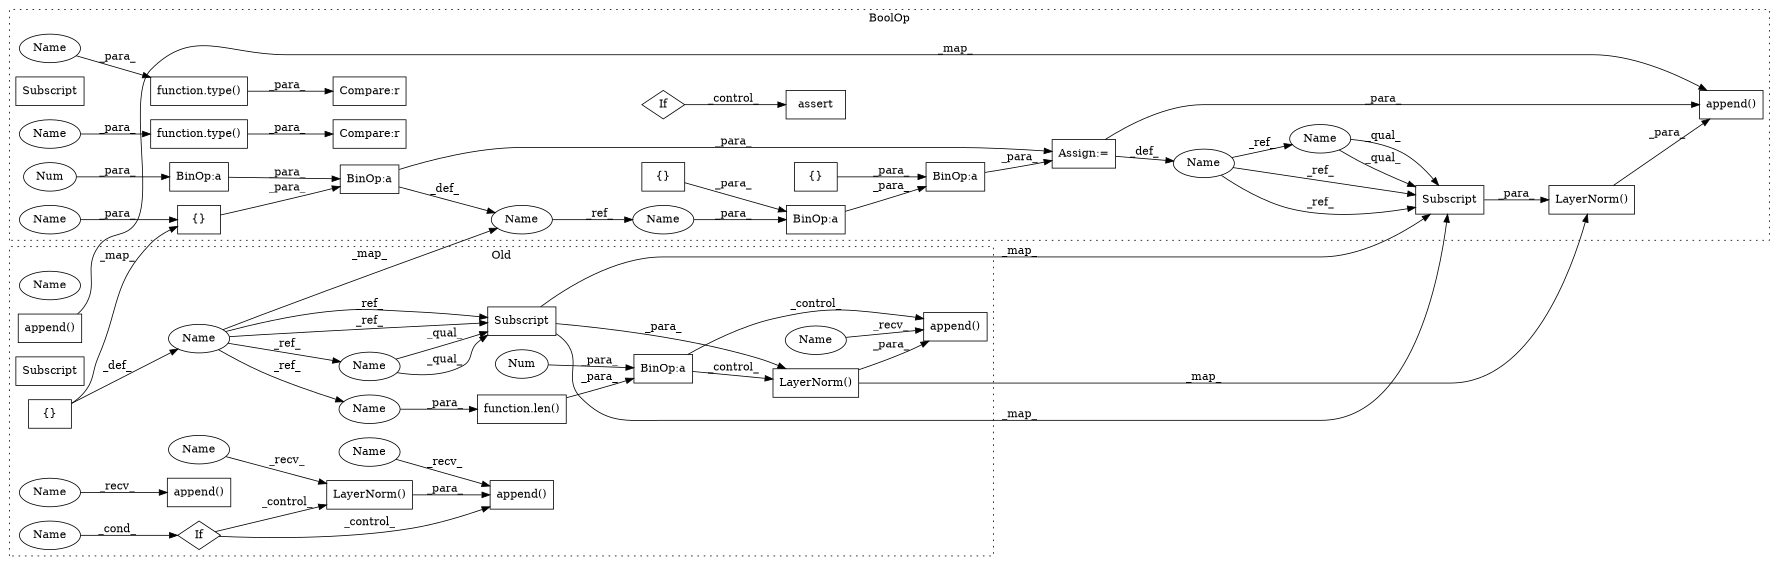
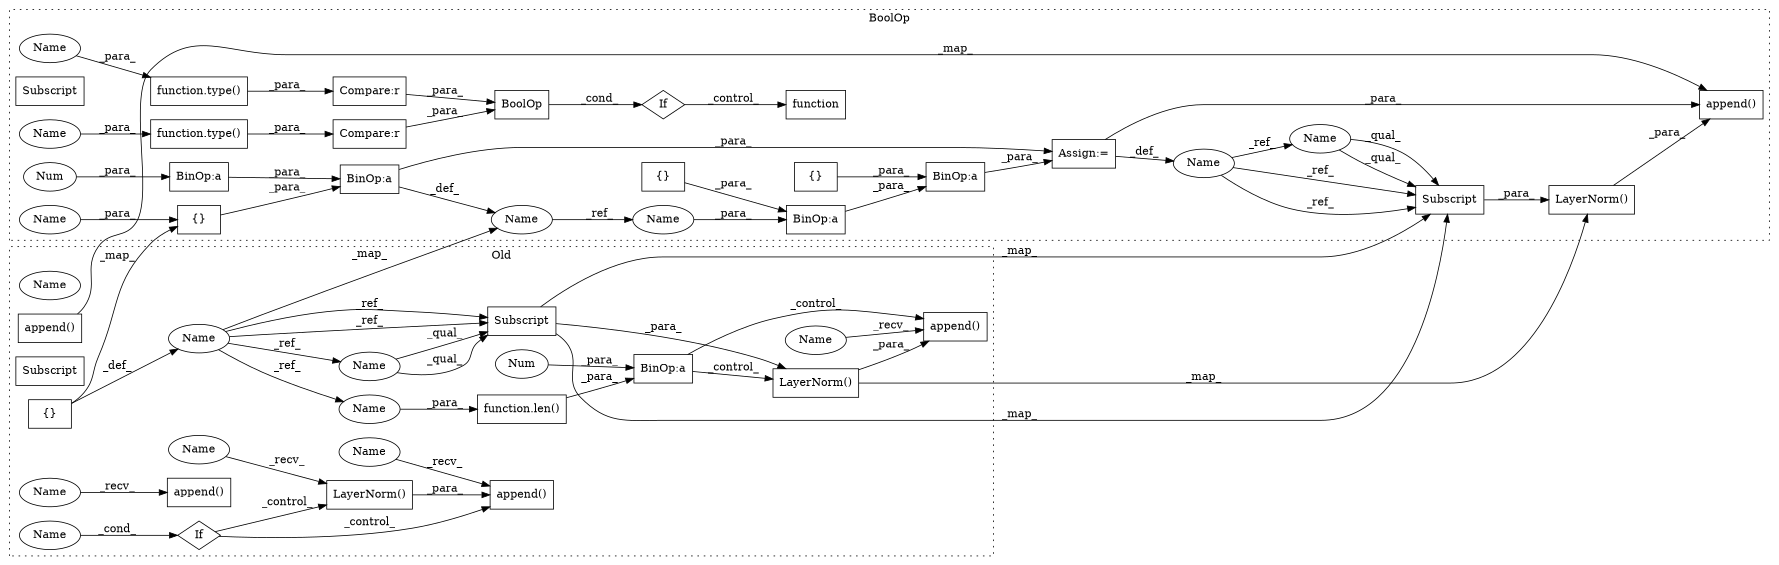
none -> (522, 105)
(816, 105) -> (816, 105)
